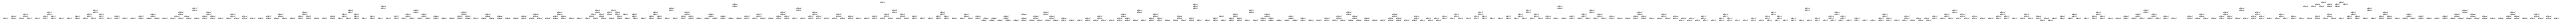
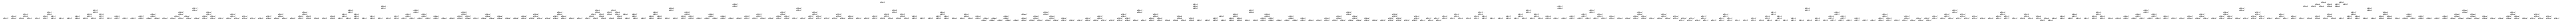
none -> (2182, 18)
